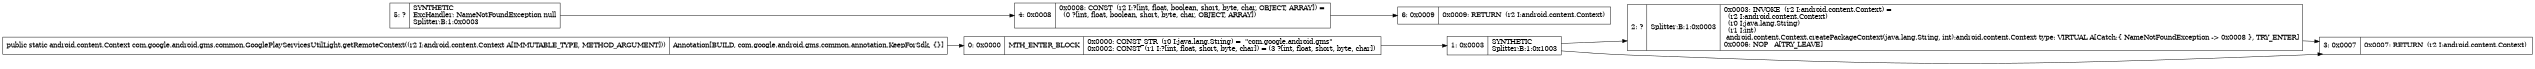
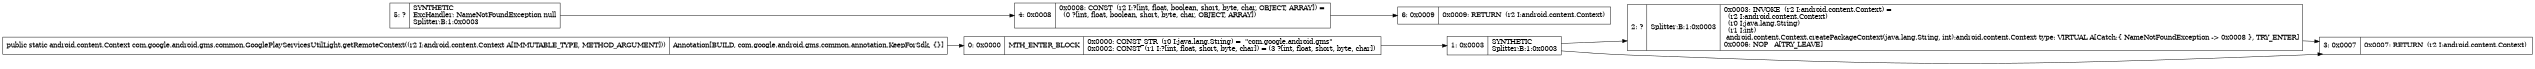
(1525, 49) -> (1525, 49)
